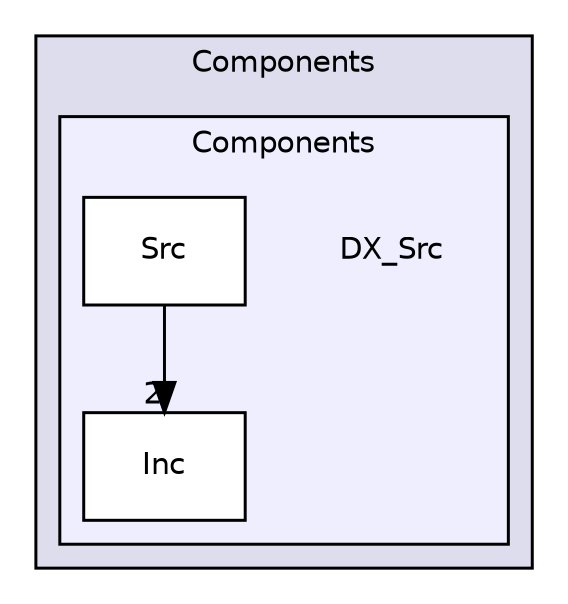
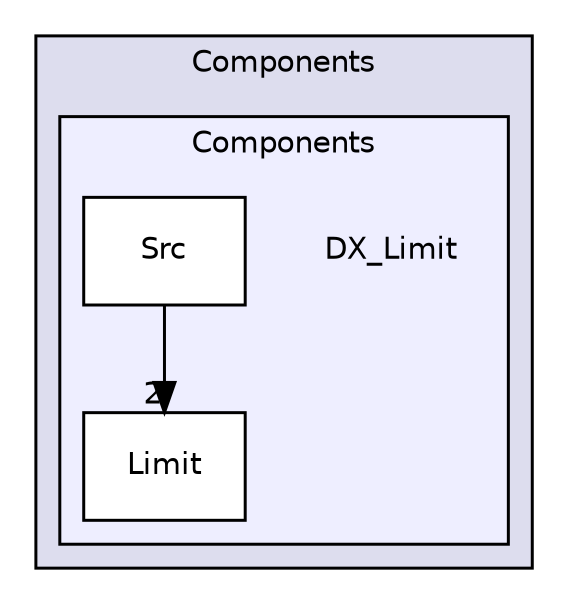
(392, 251) -> (392, 251)
(164, 466) -> (164, 466)
